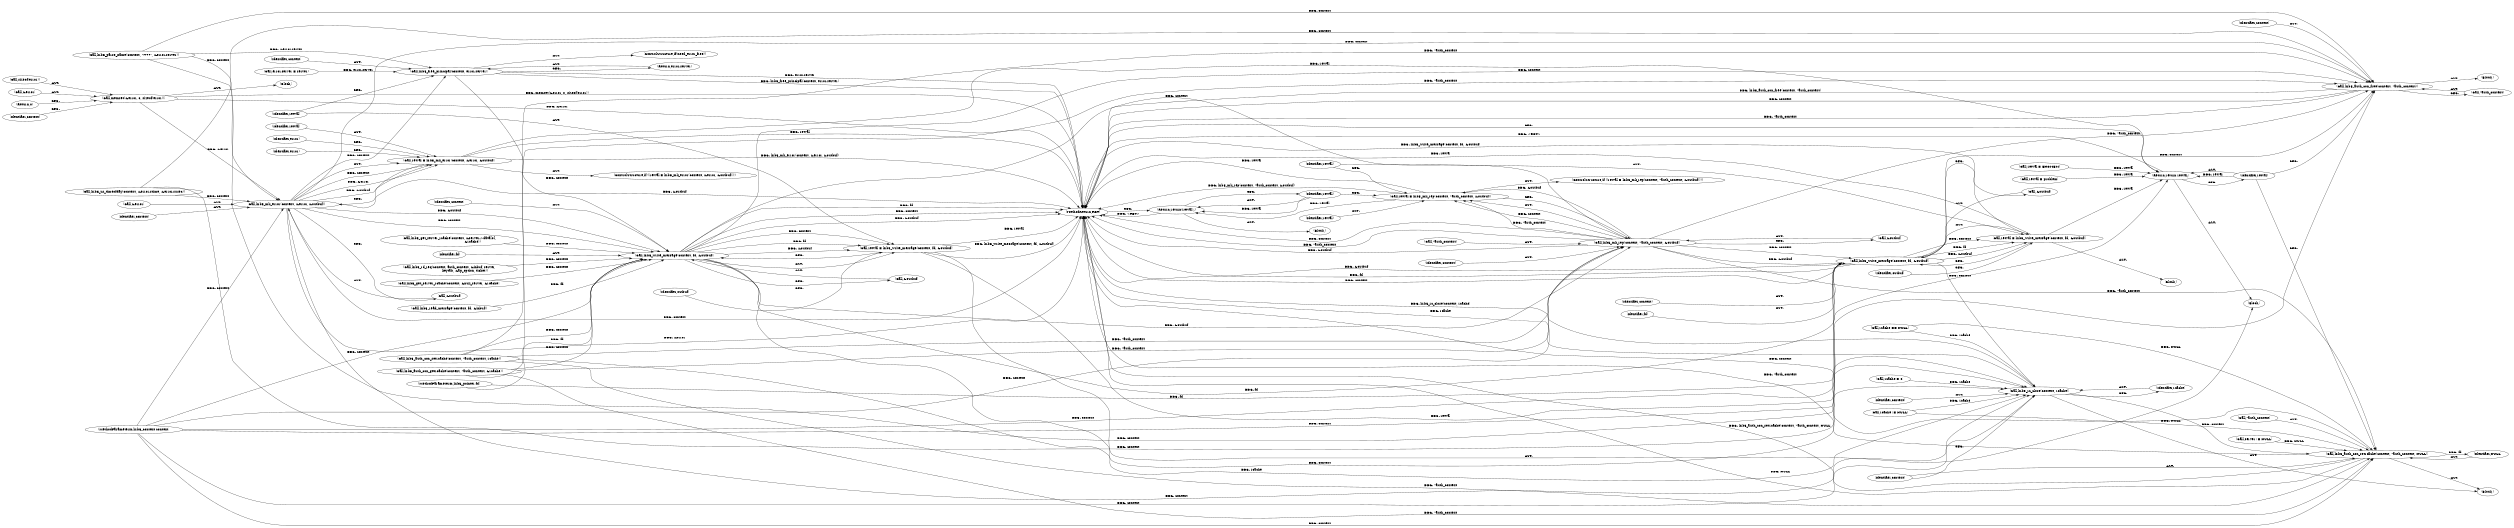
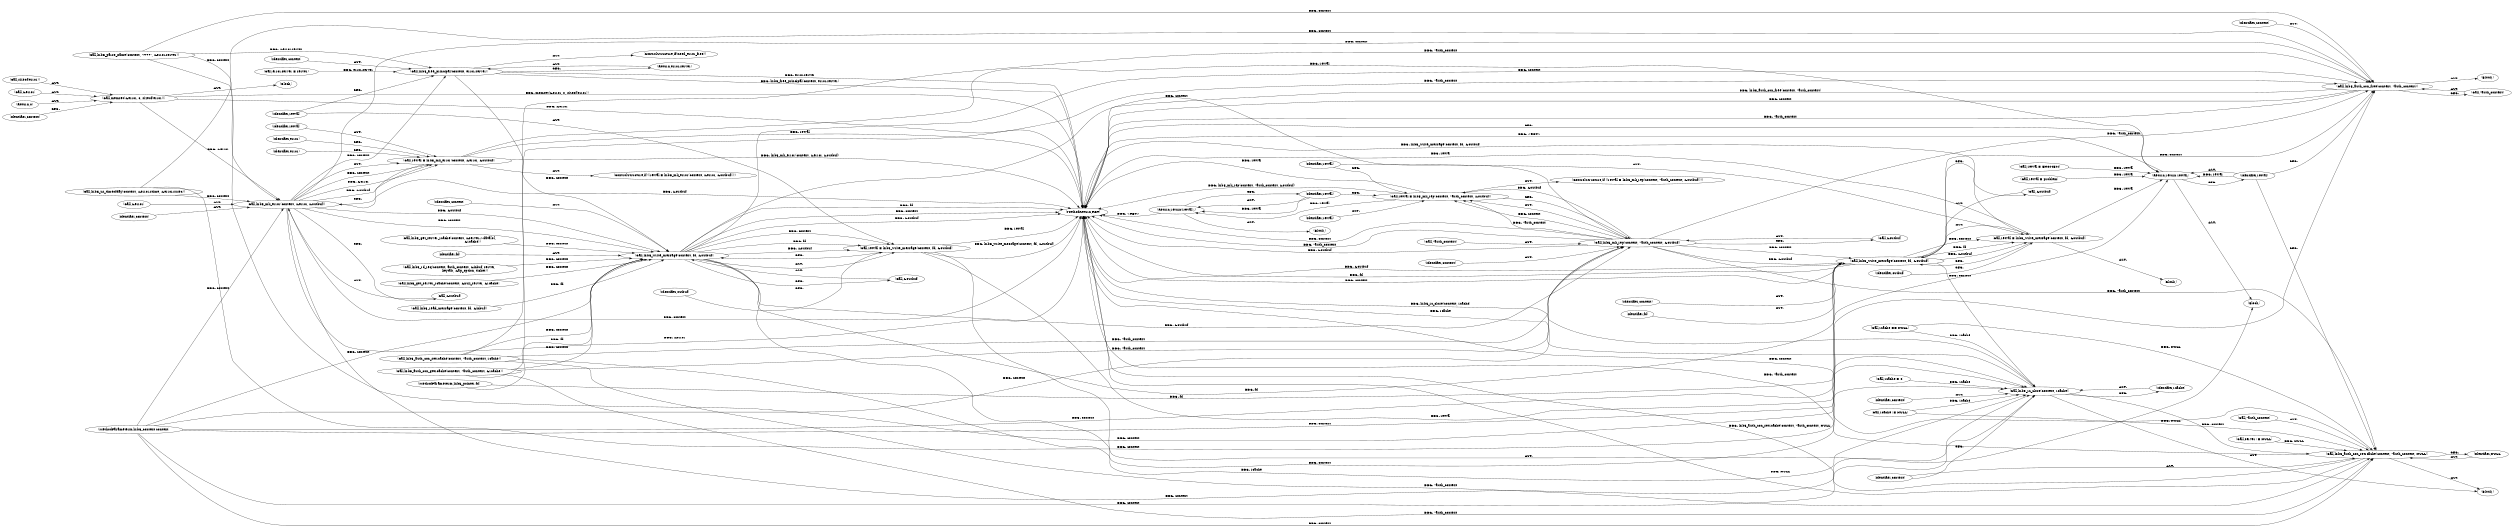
(56, 101) -> (56, 101)
(1127, 211) -> none
(2455, 453) -> (2455, 453)
